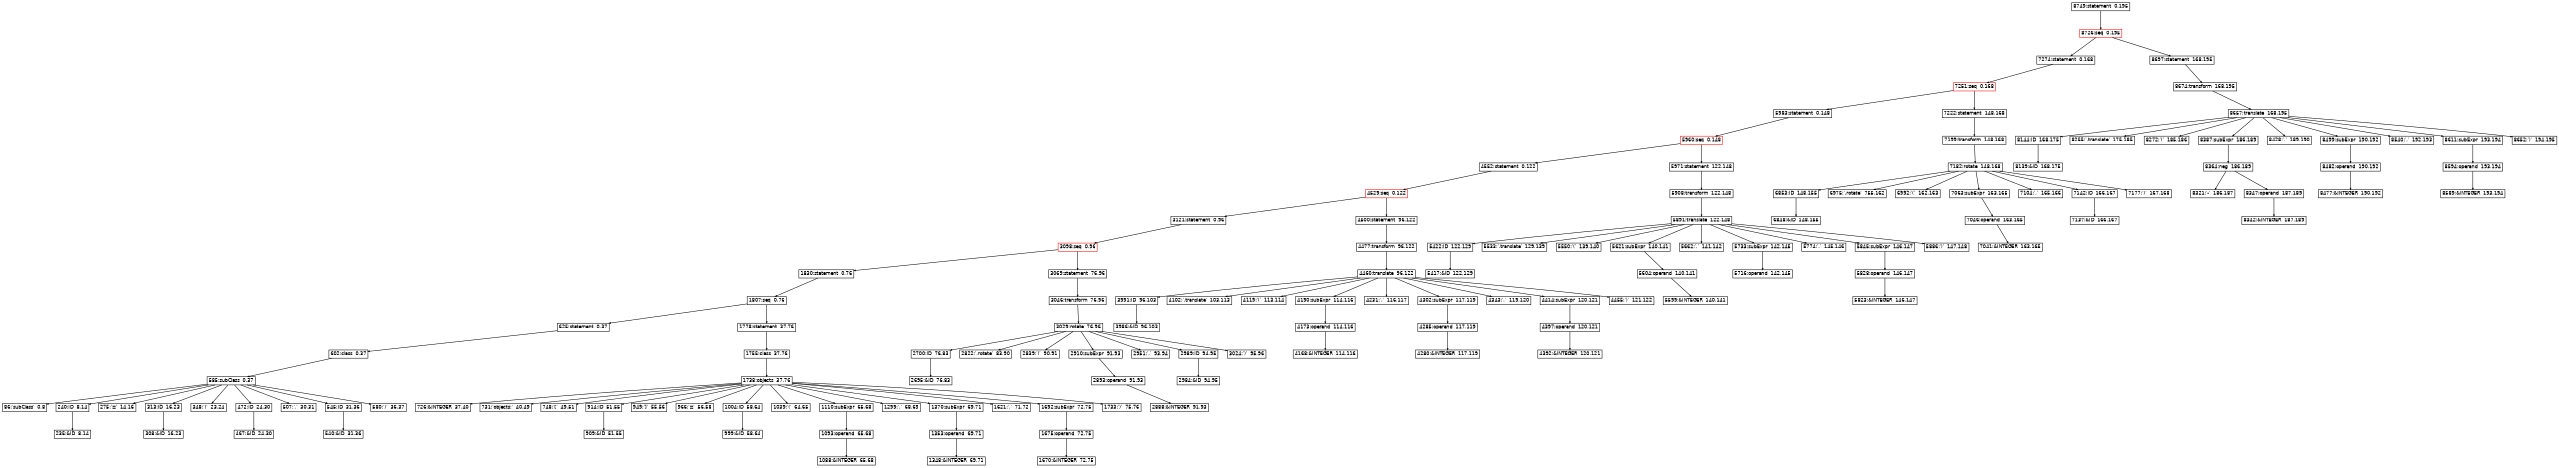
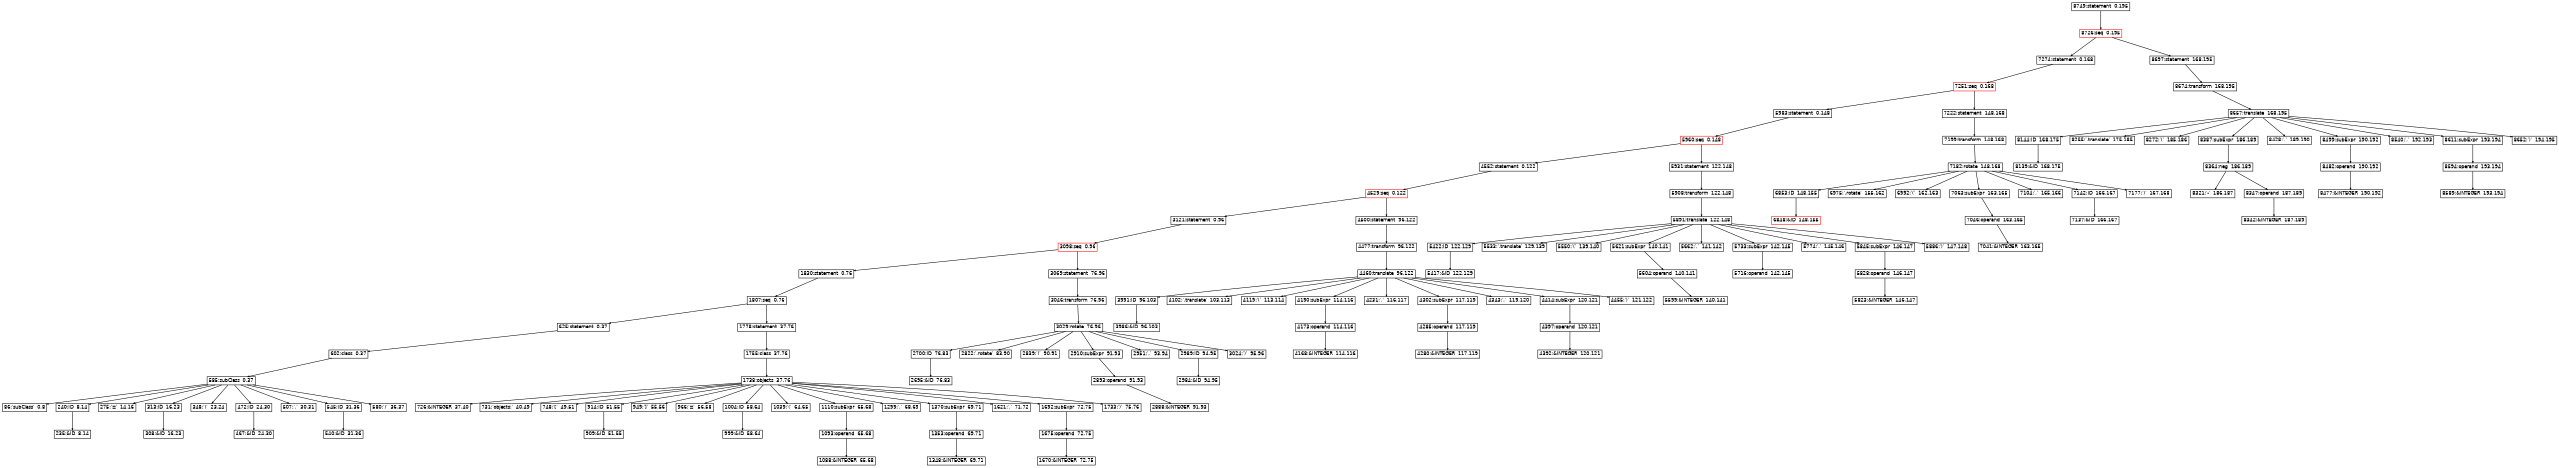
(1701, 167) -> (1701, 167)
(1857, 194) -> (1857, 194)
(1796, 220) -> (1796, 220)
